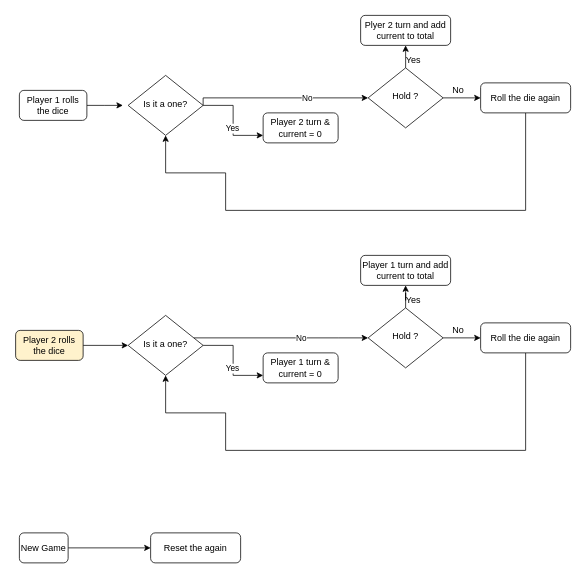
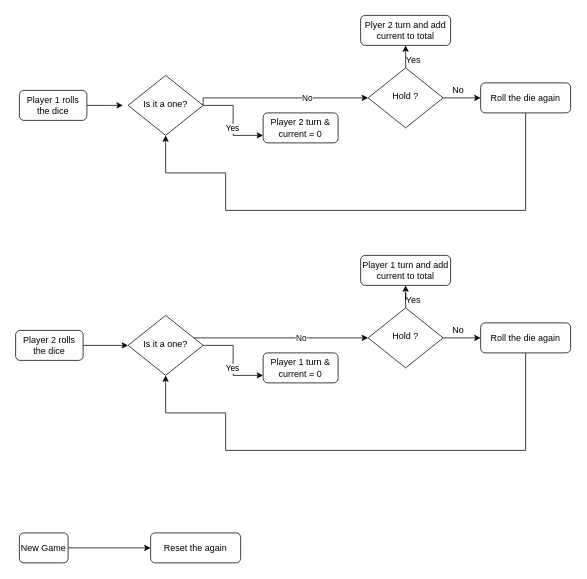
(49, 345) -> (49, 345)
